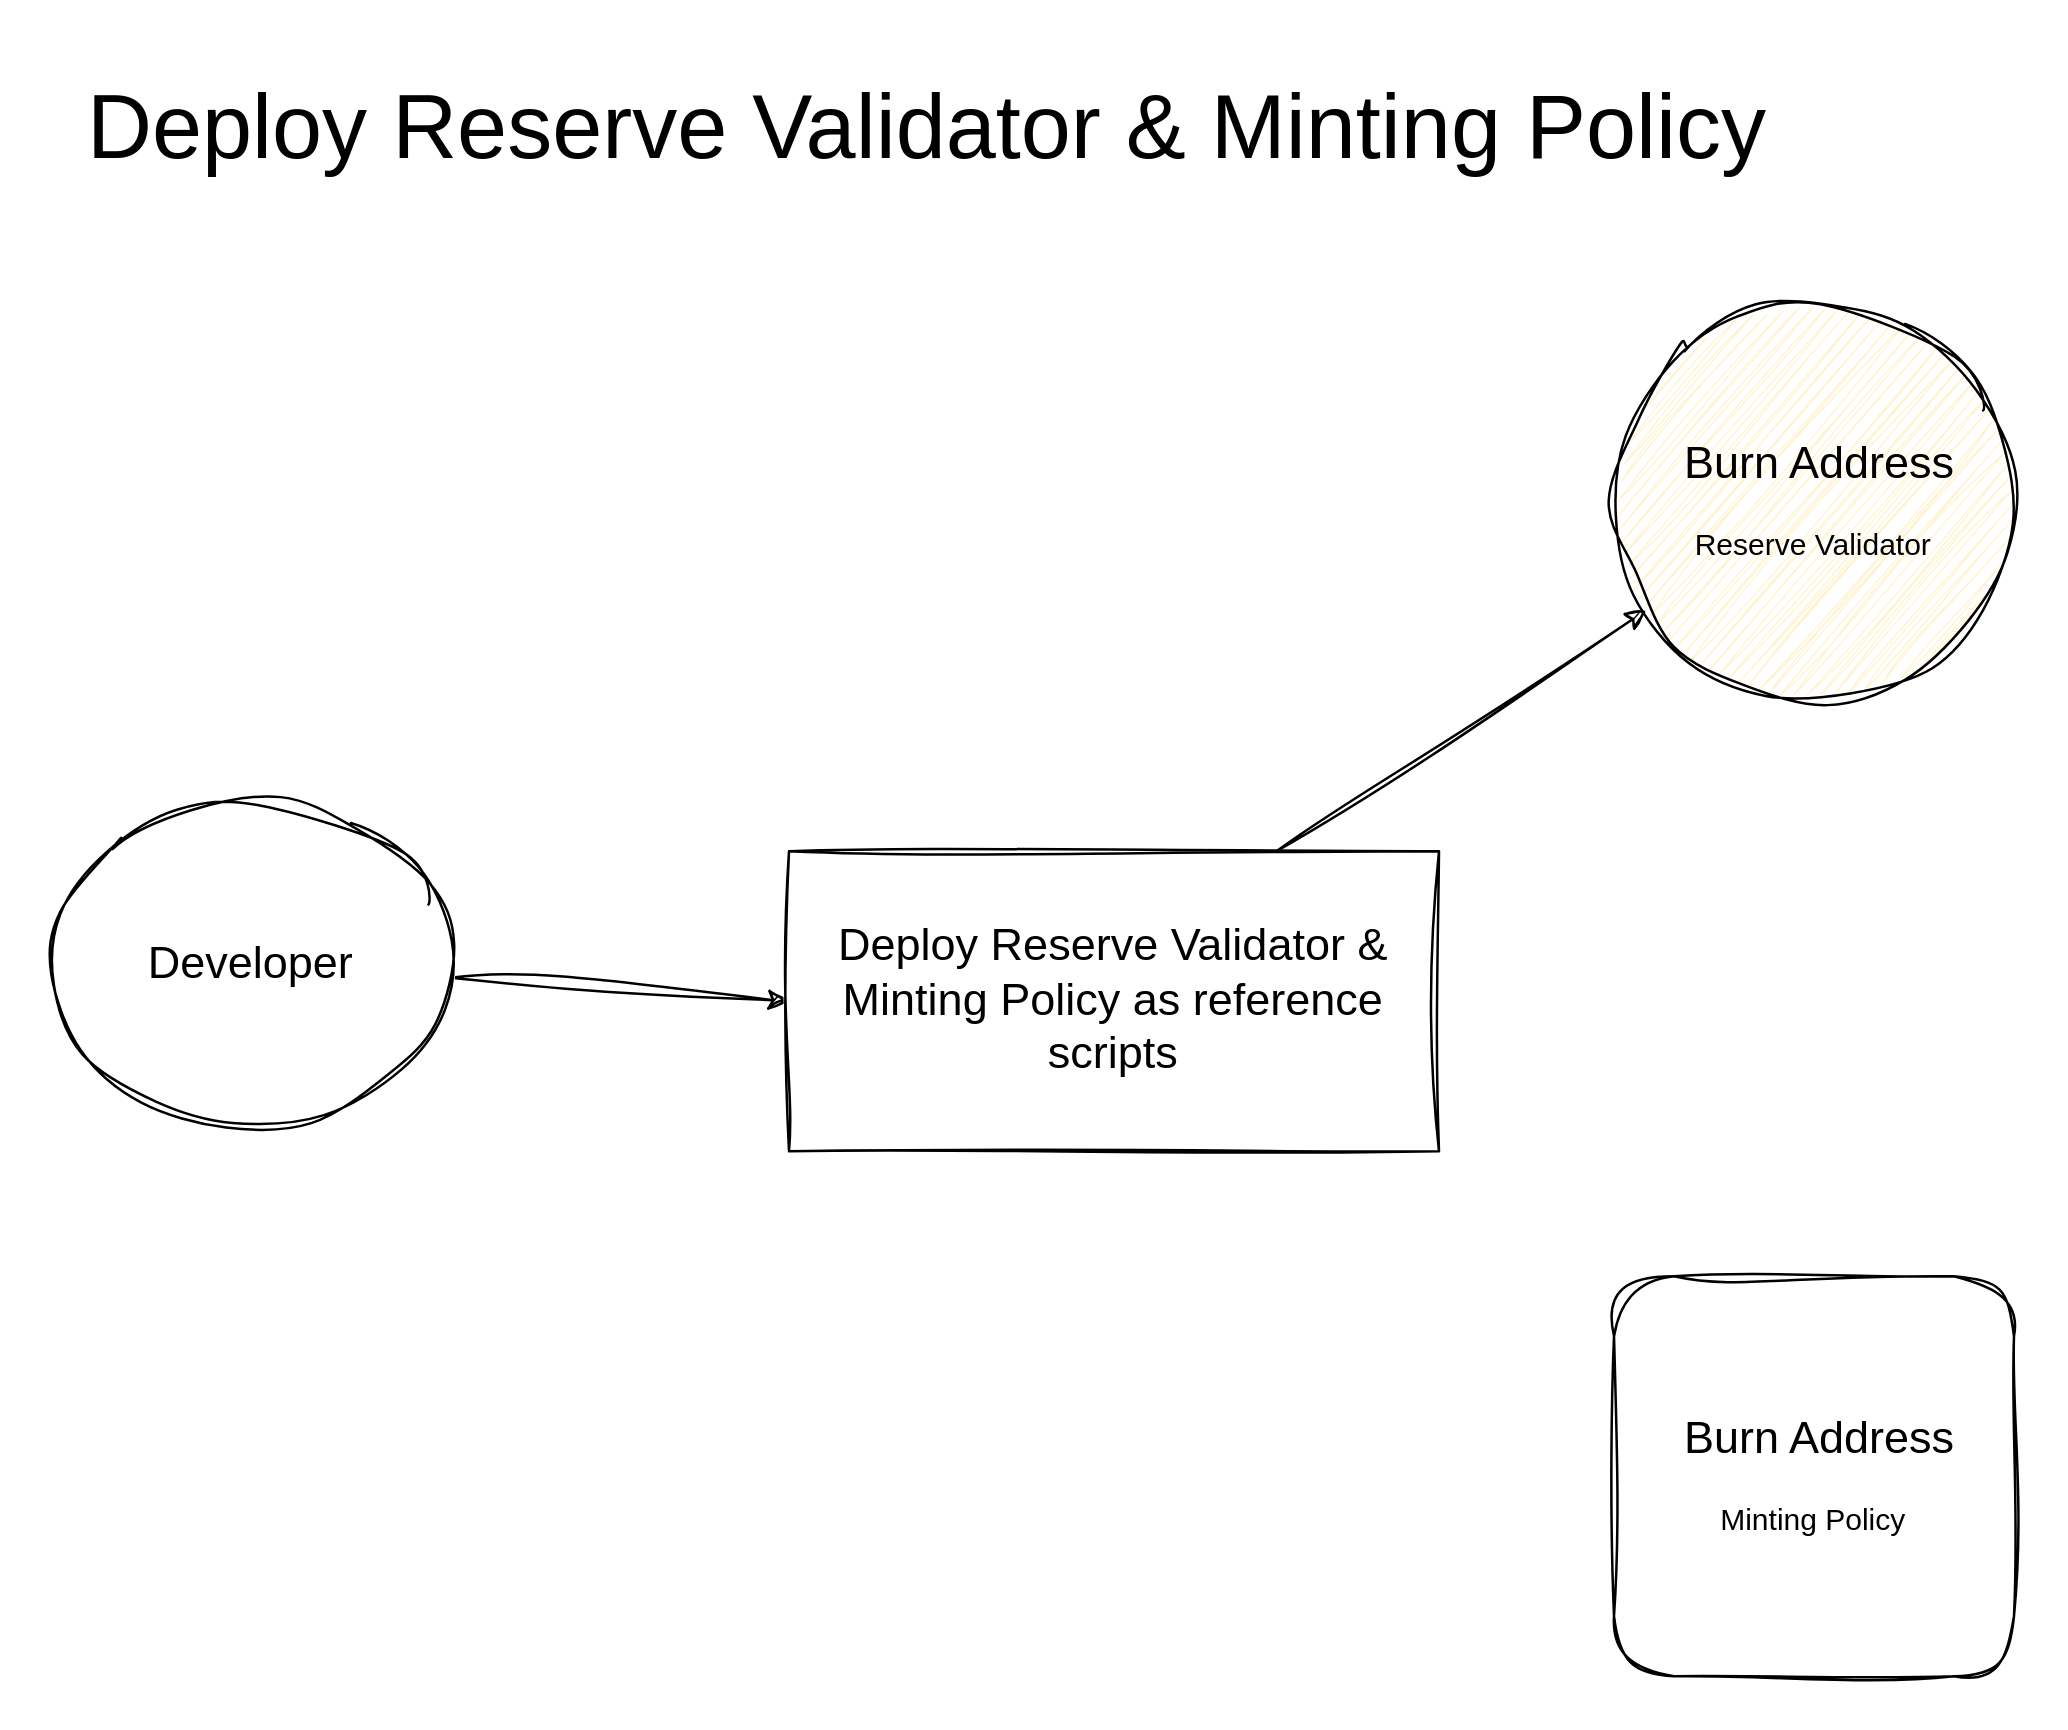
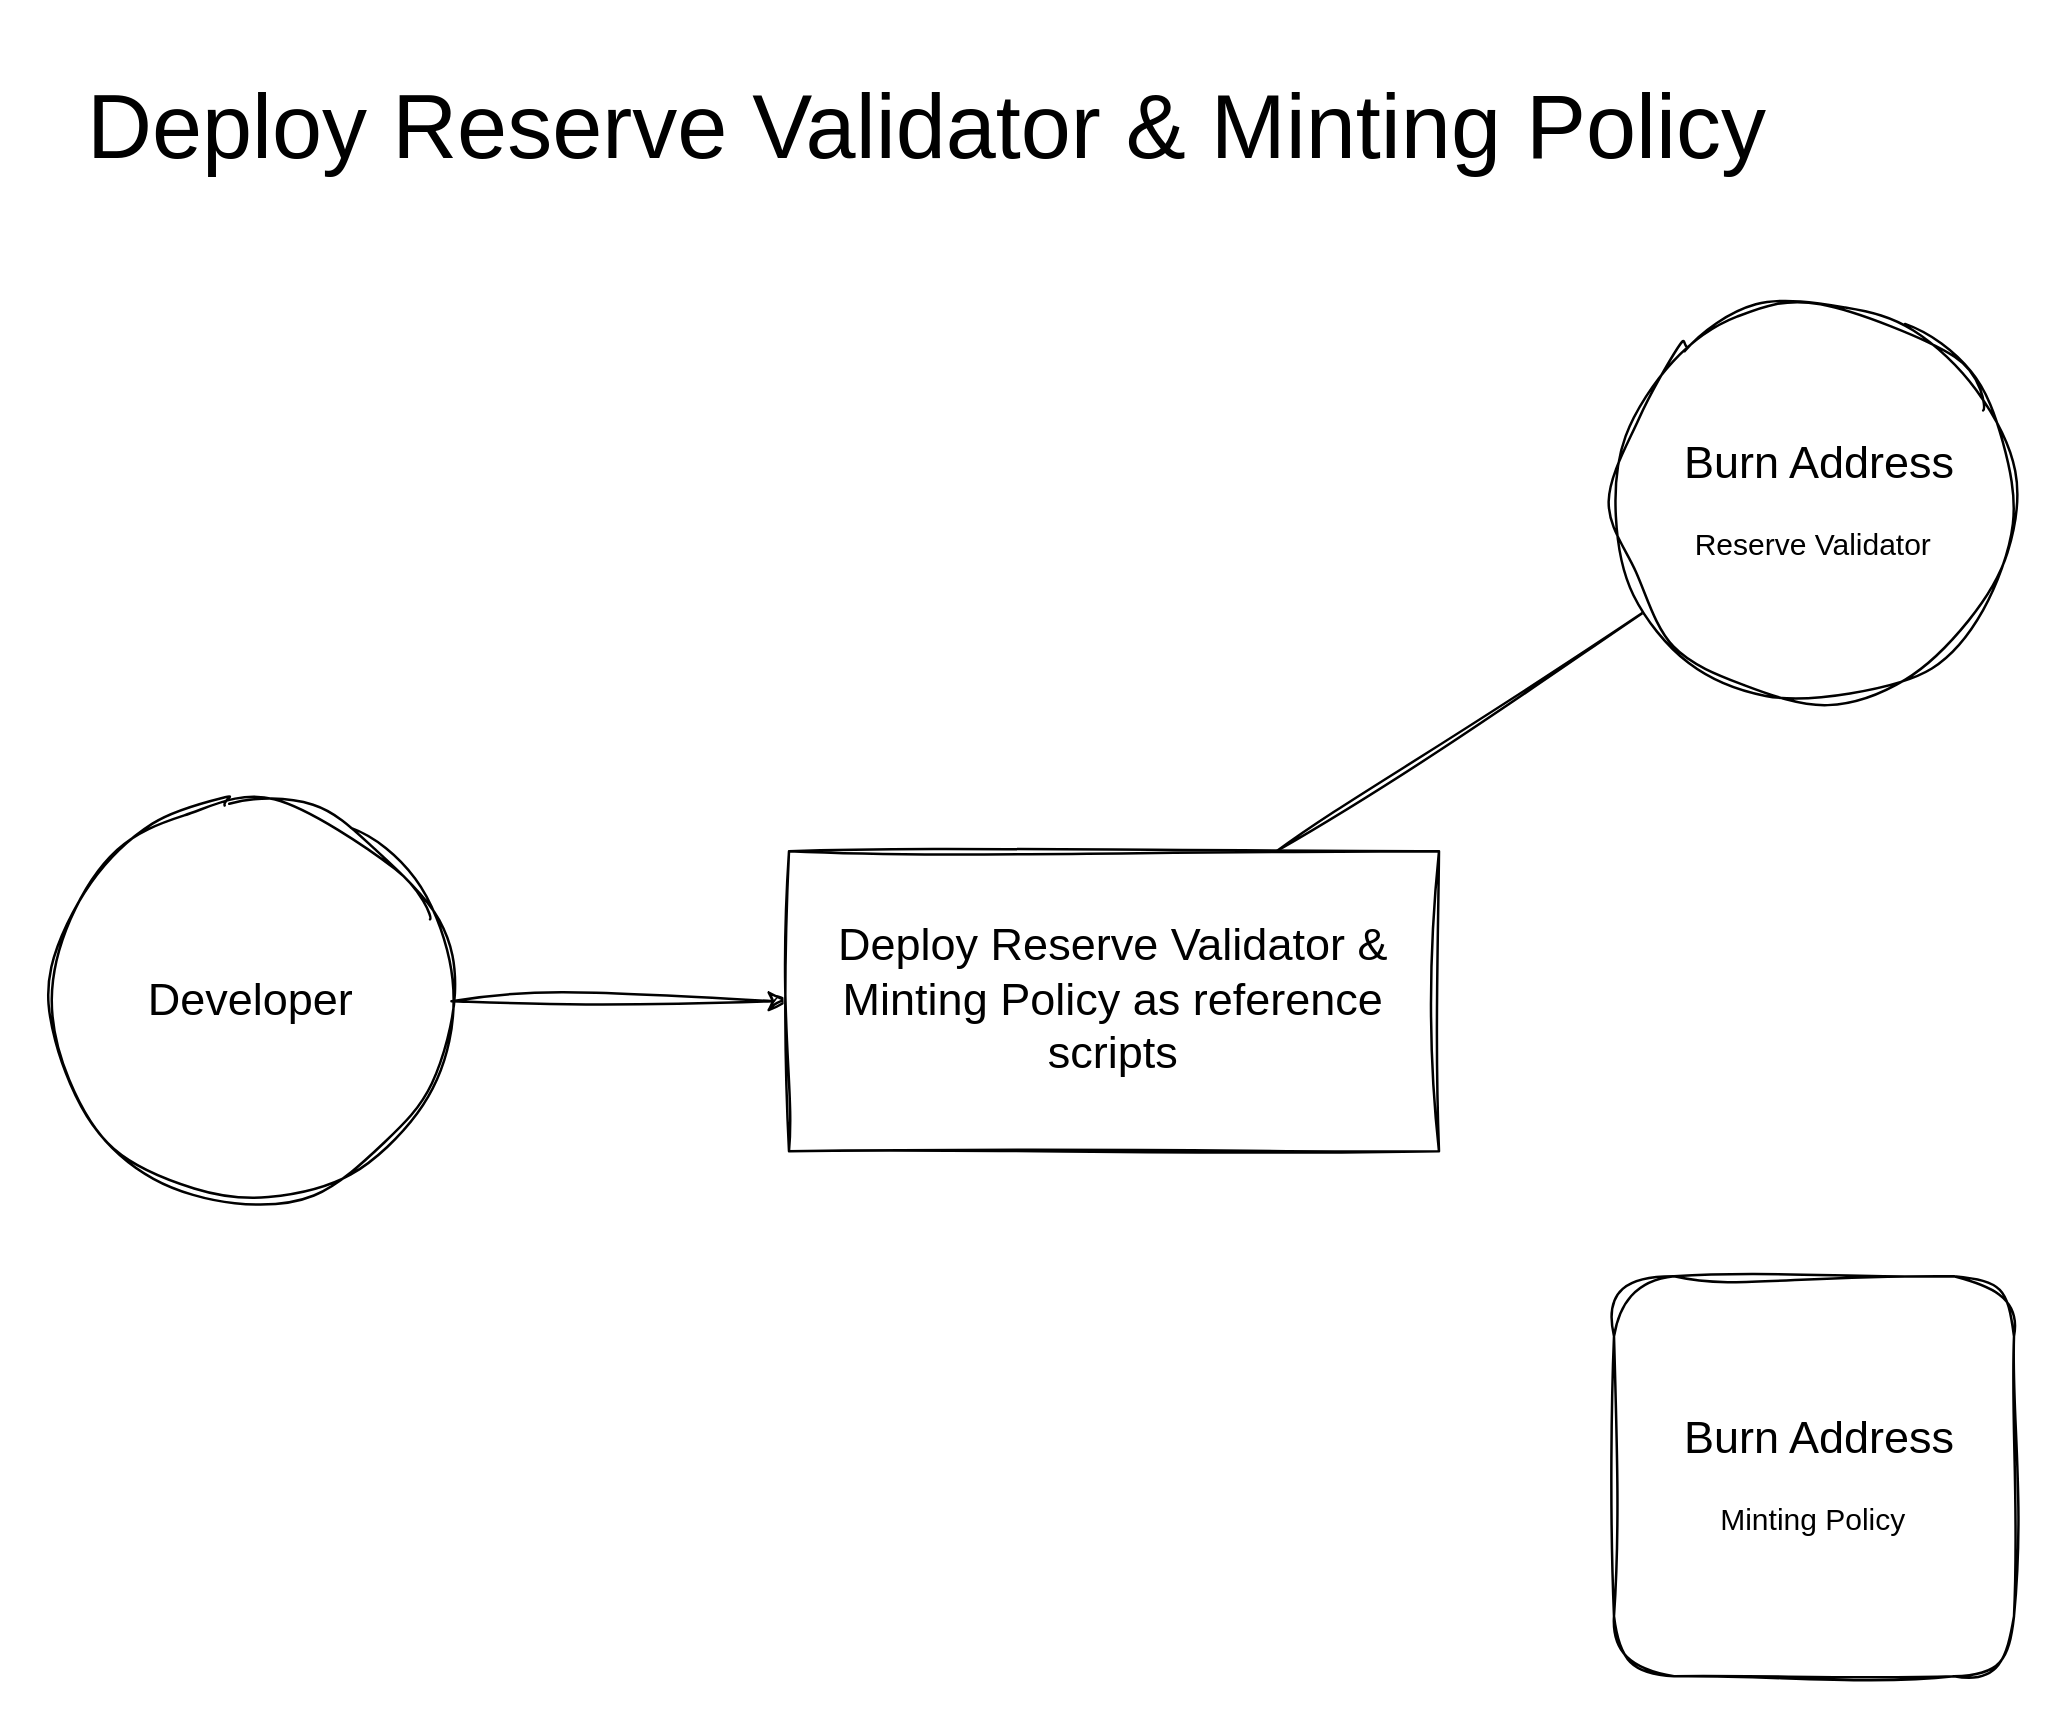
(1814, 501) -> (1814, 501)
(1603, 638) -> (1607, 636)
(251, 964) -> (251, 1001)
